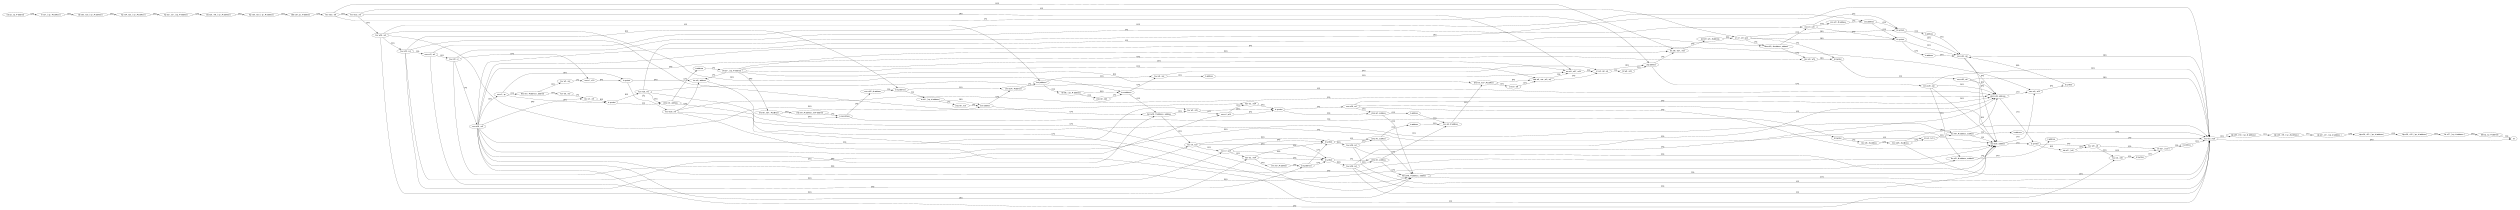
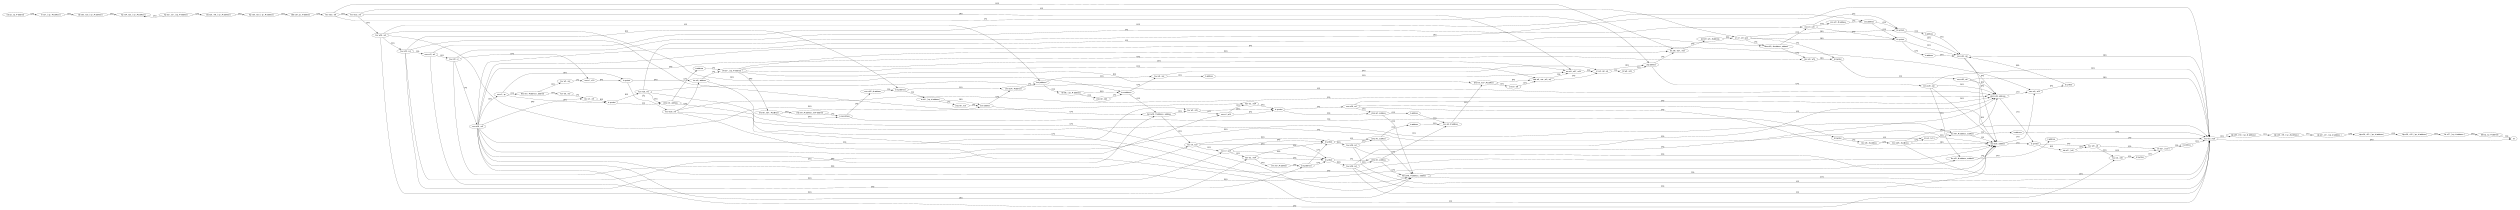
(154, 15) -> (155, 17)
(716, 76) -> (710, 74)
none -> (1947, 143)
